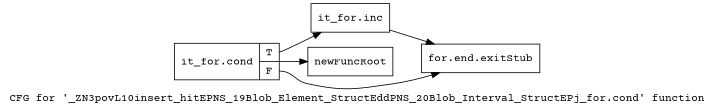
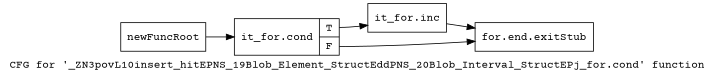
(289, 62) -> (216, 37)
